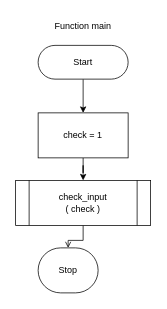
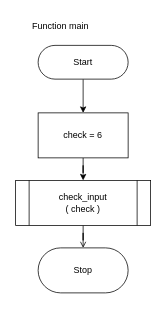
(83, 27) -> (60, 27)
(83, 135) -> (83, 135)
(68, 270) -> (83, 270)
